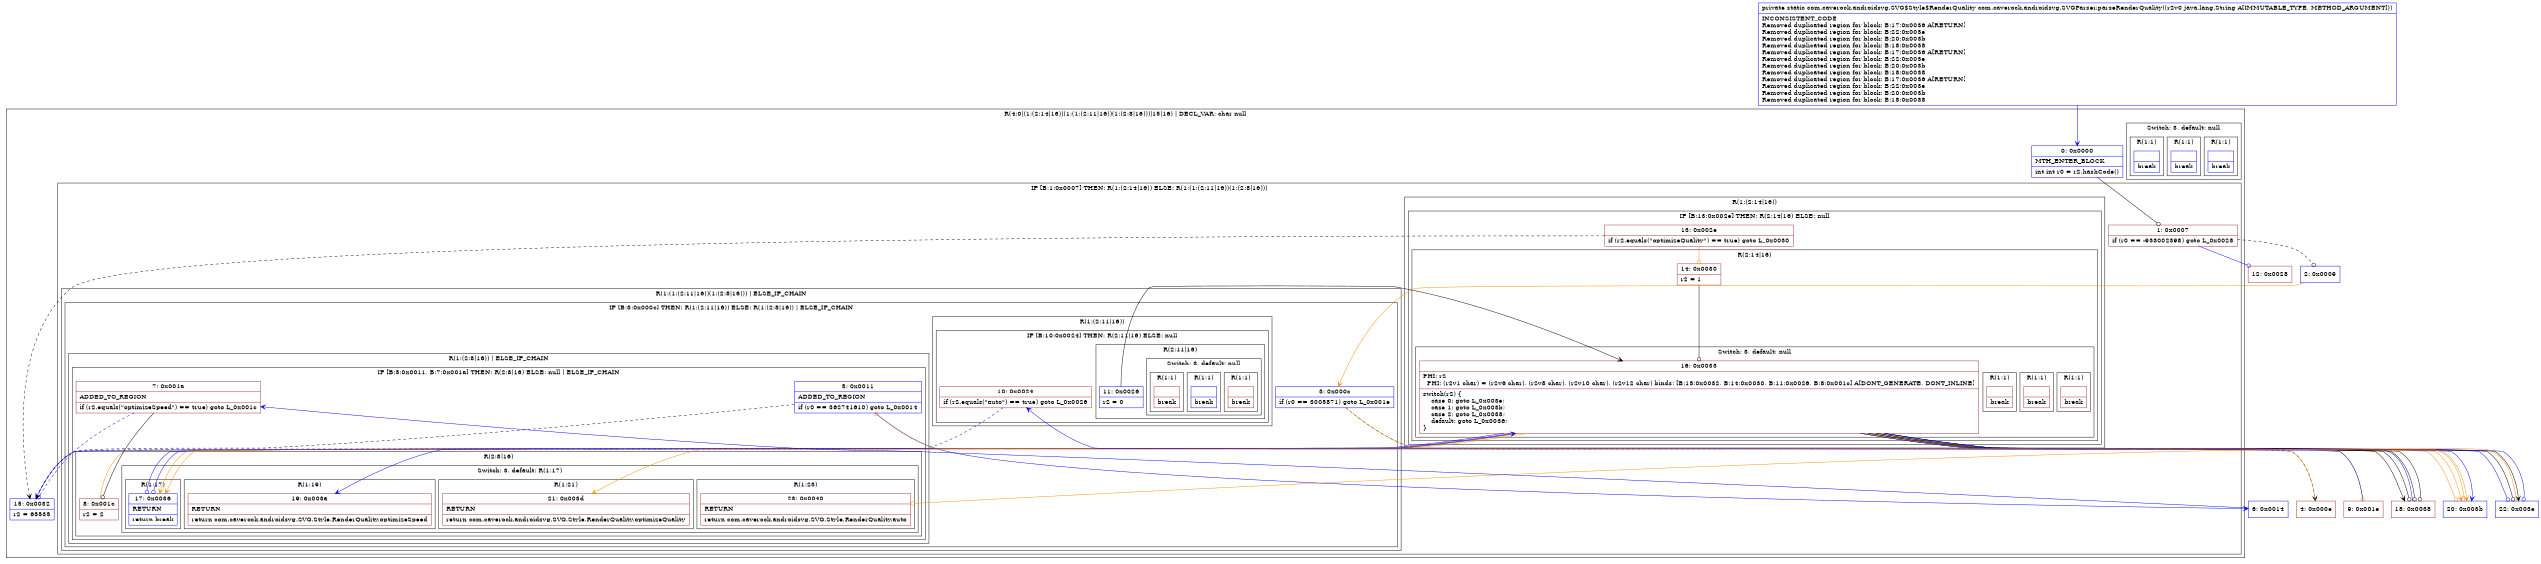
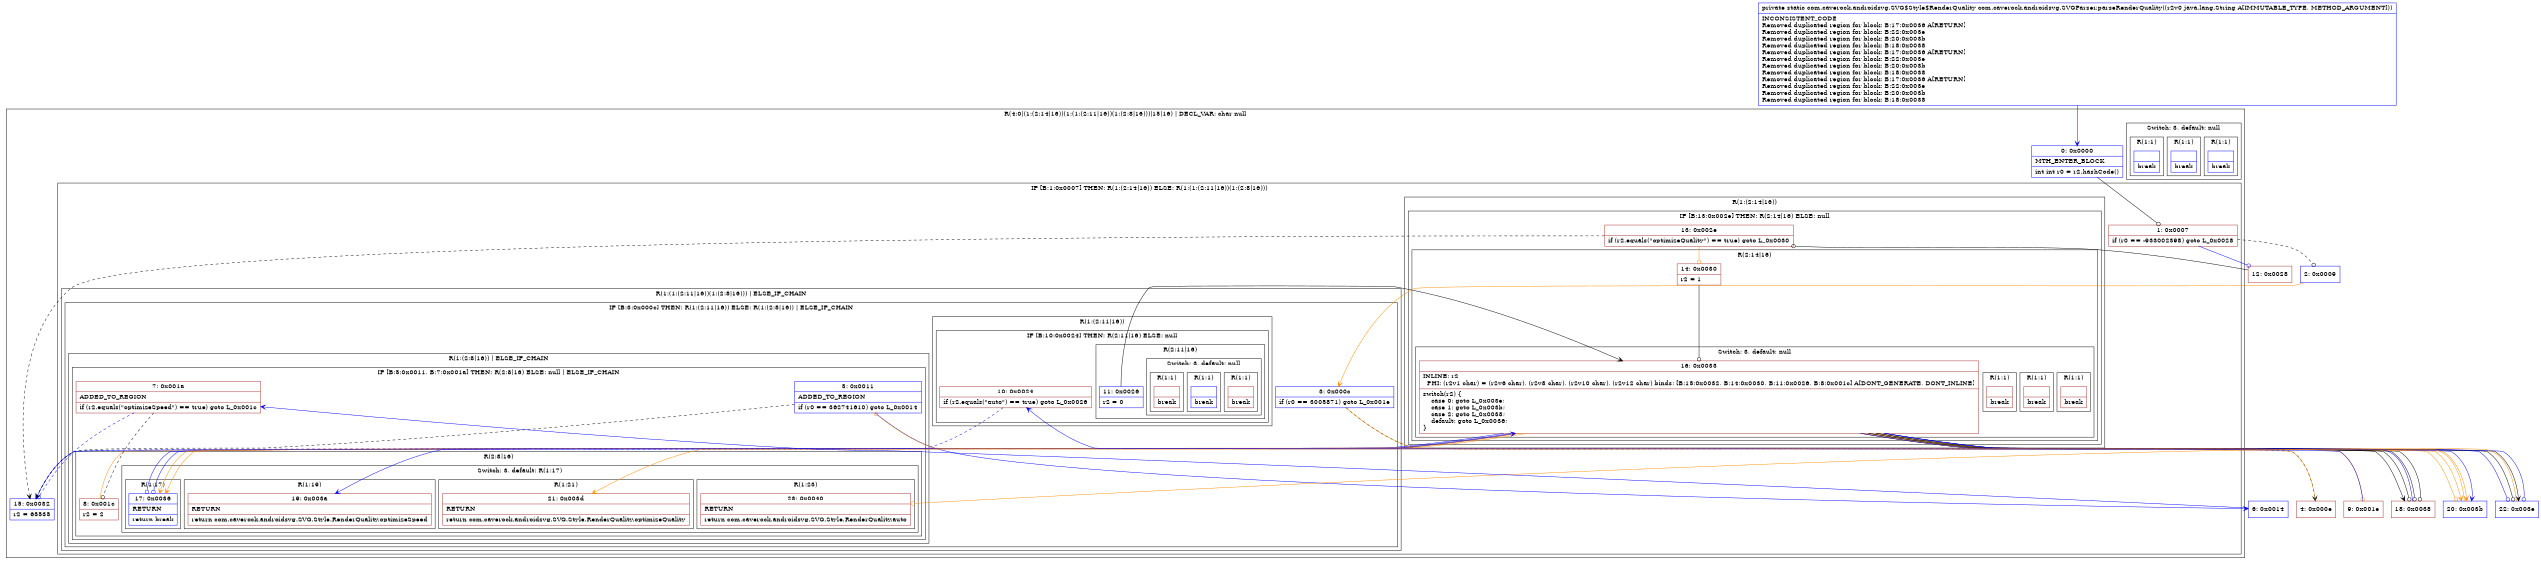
none -> (2113, 251)
(1436, 376) -> (1442, 376)
(128, 445) -> (128, 445)
